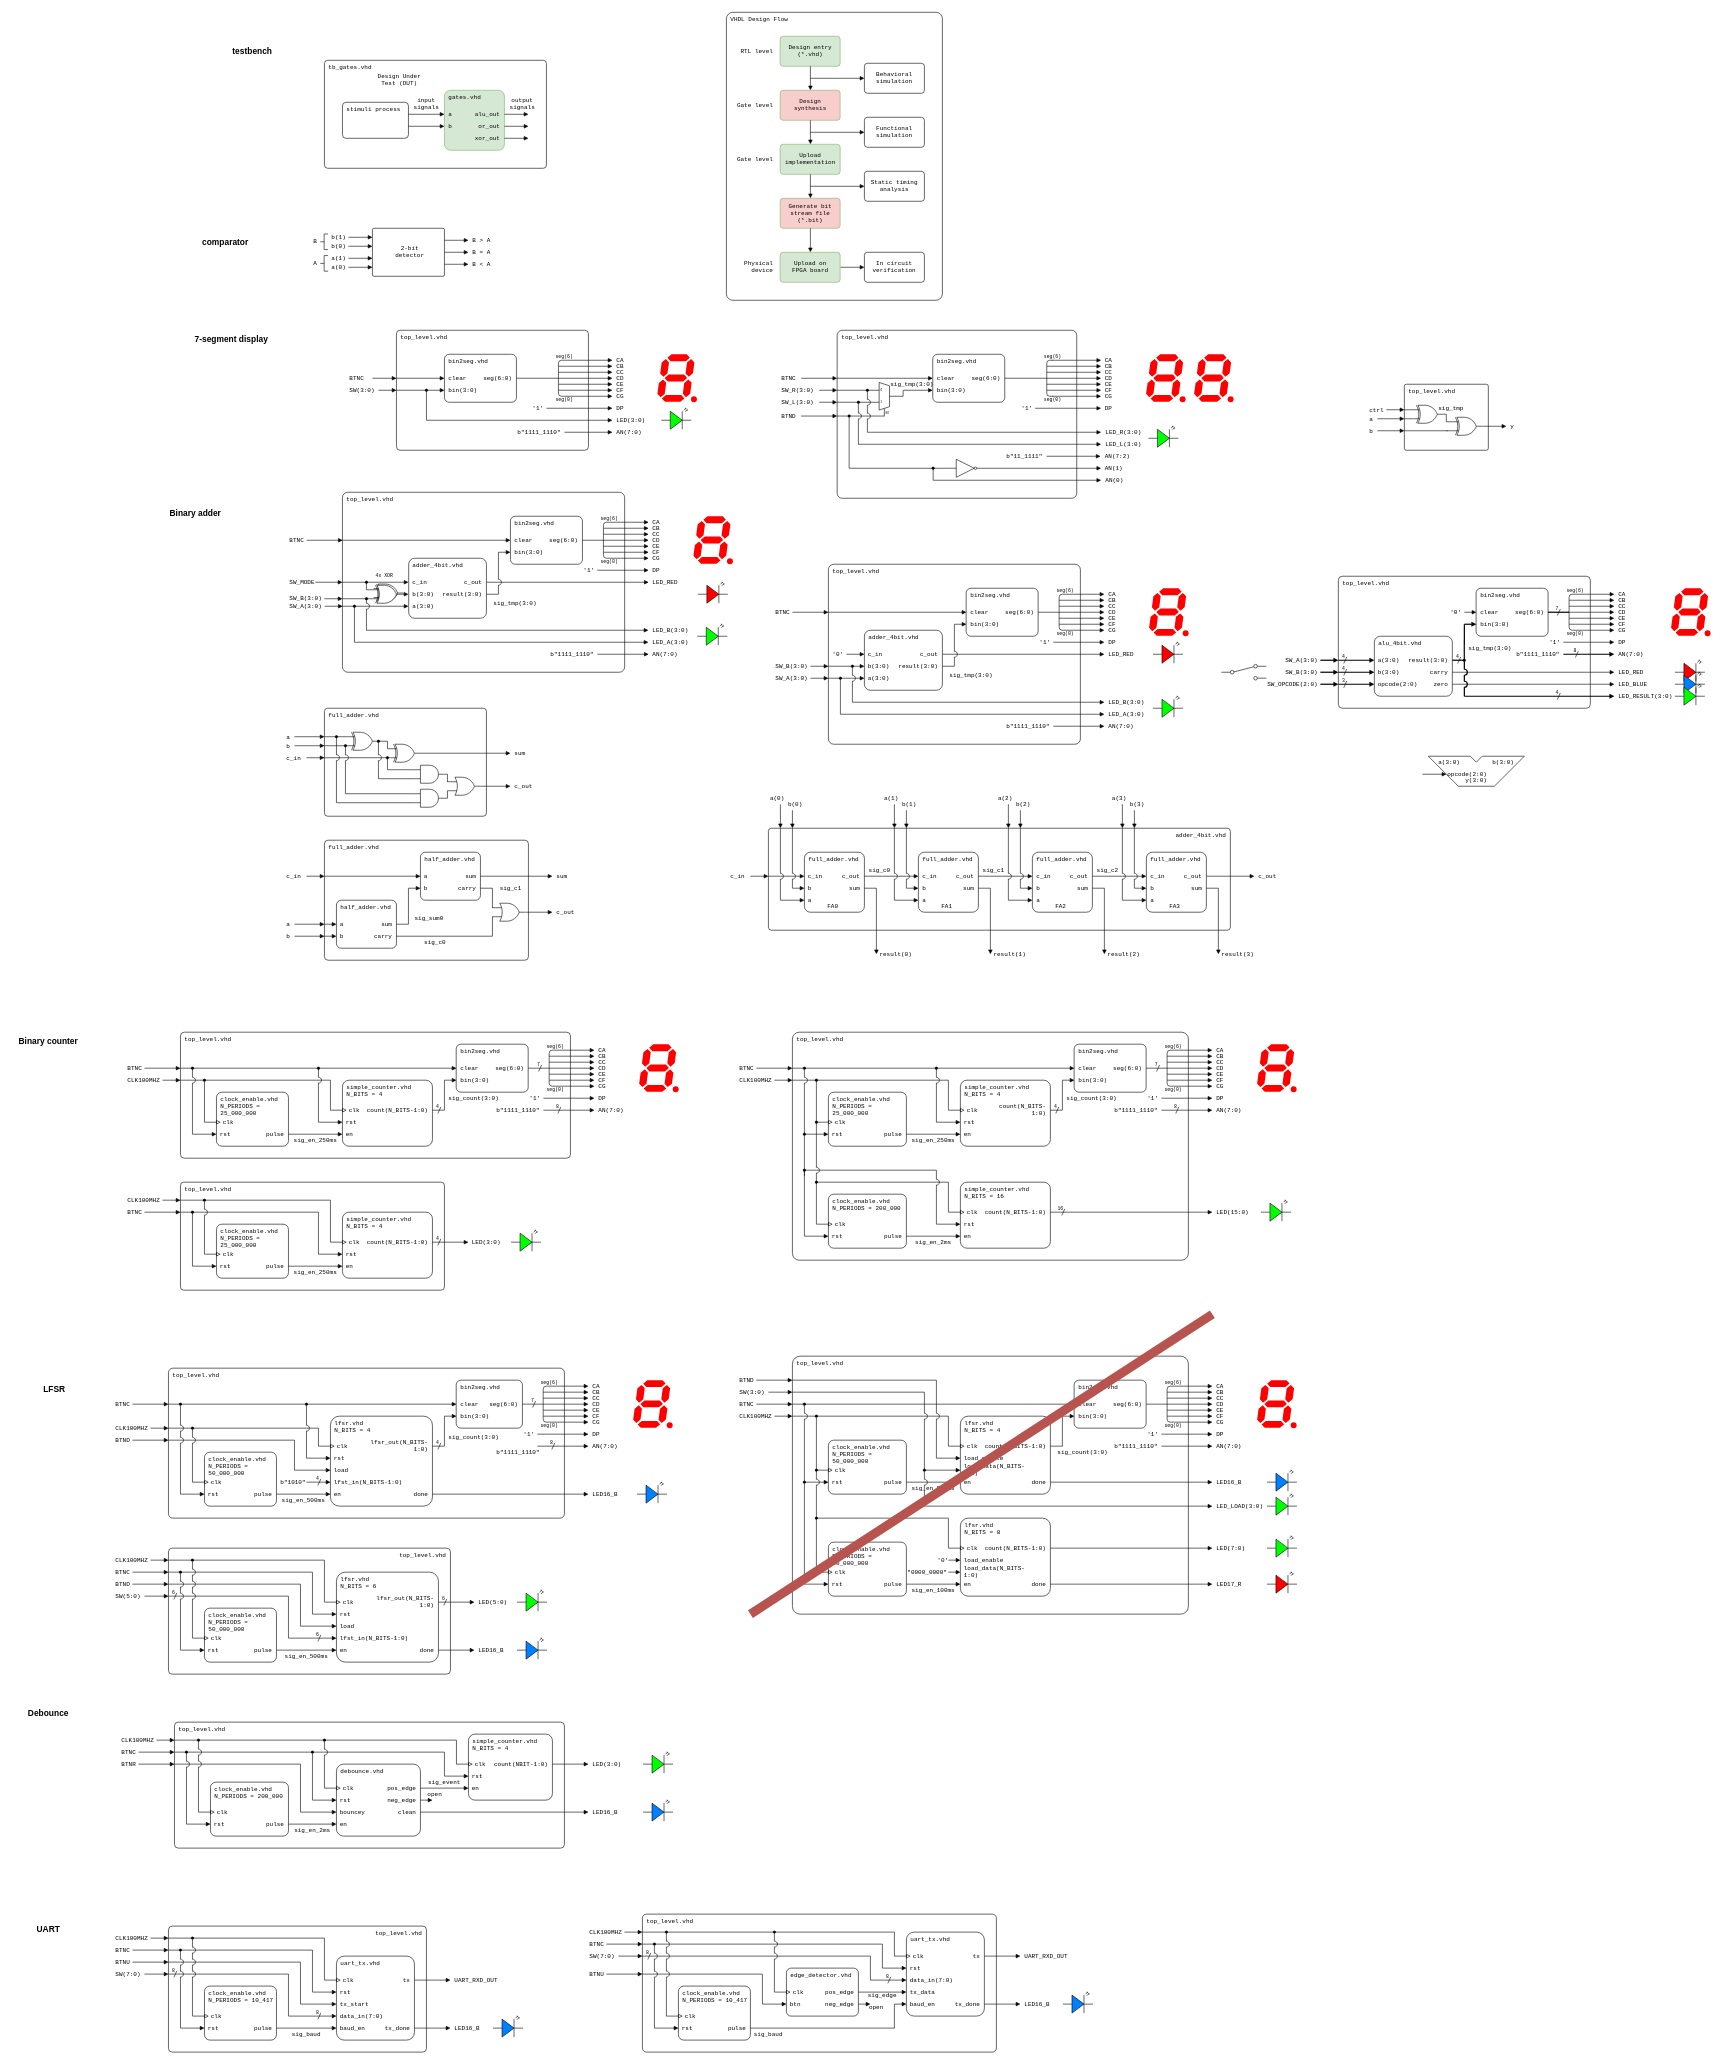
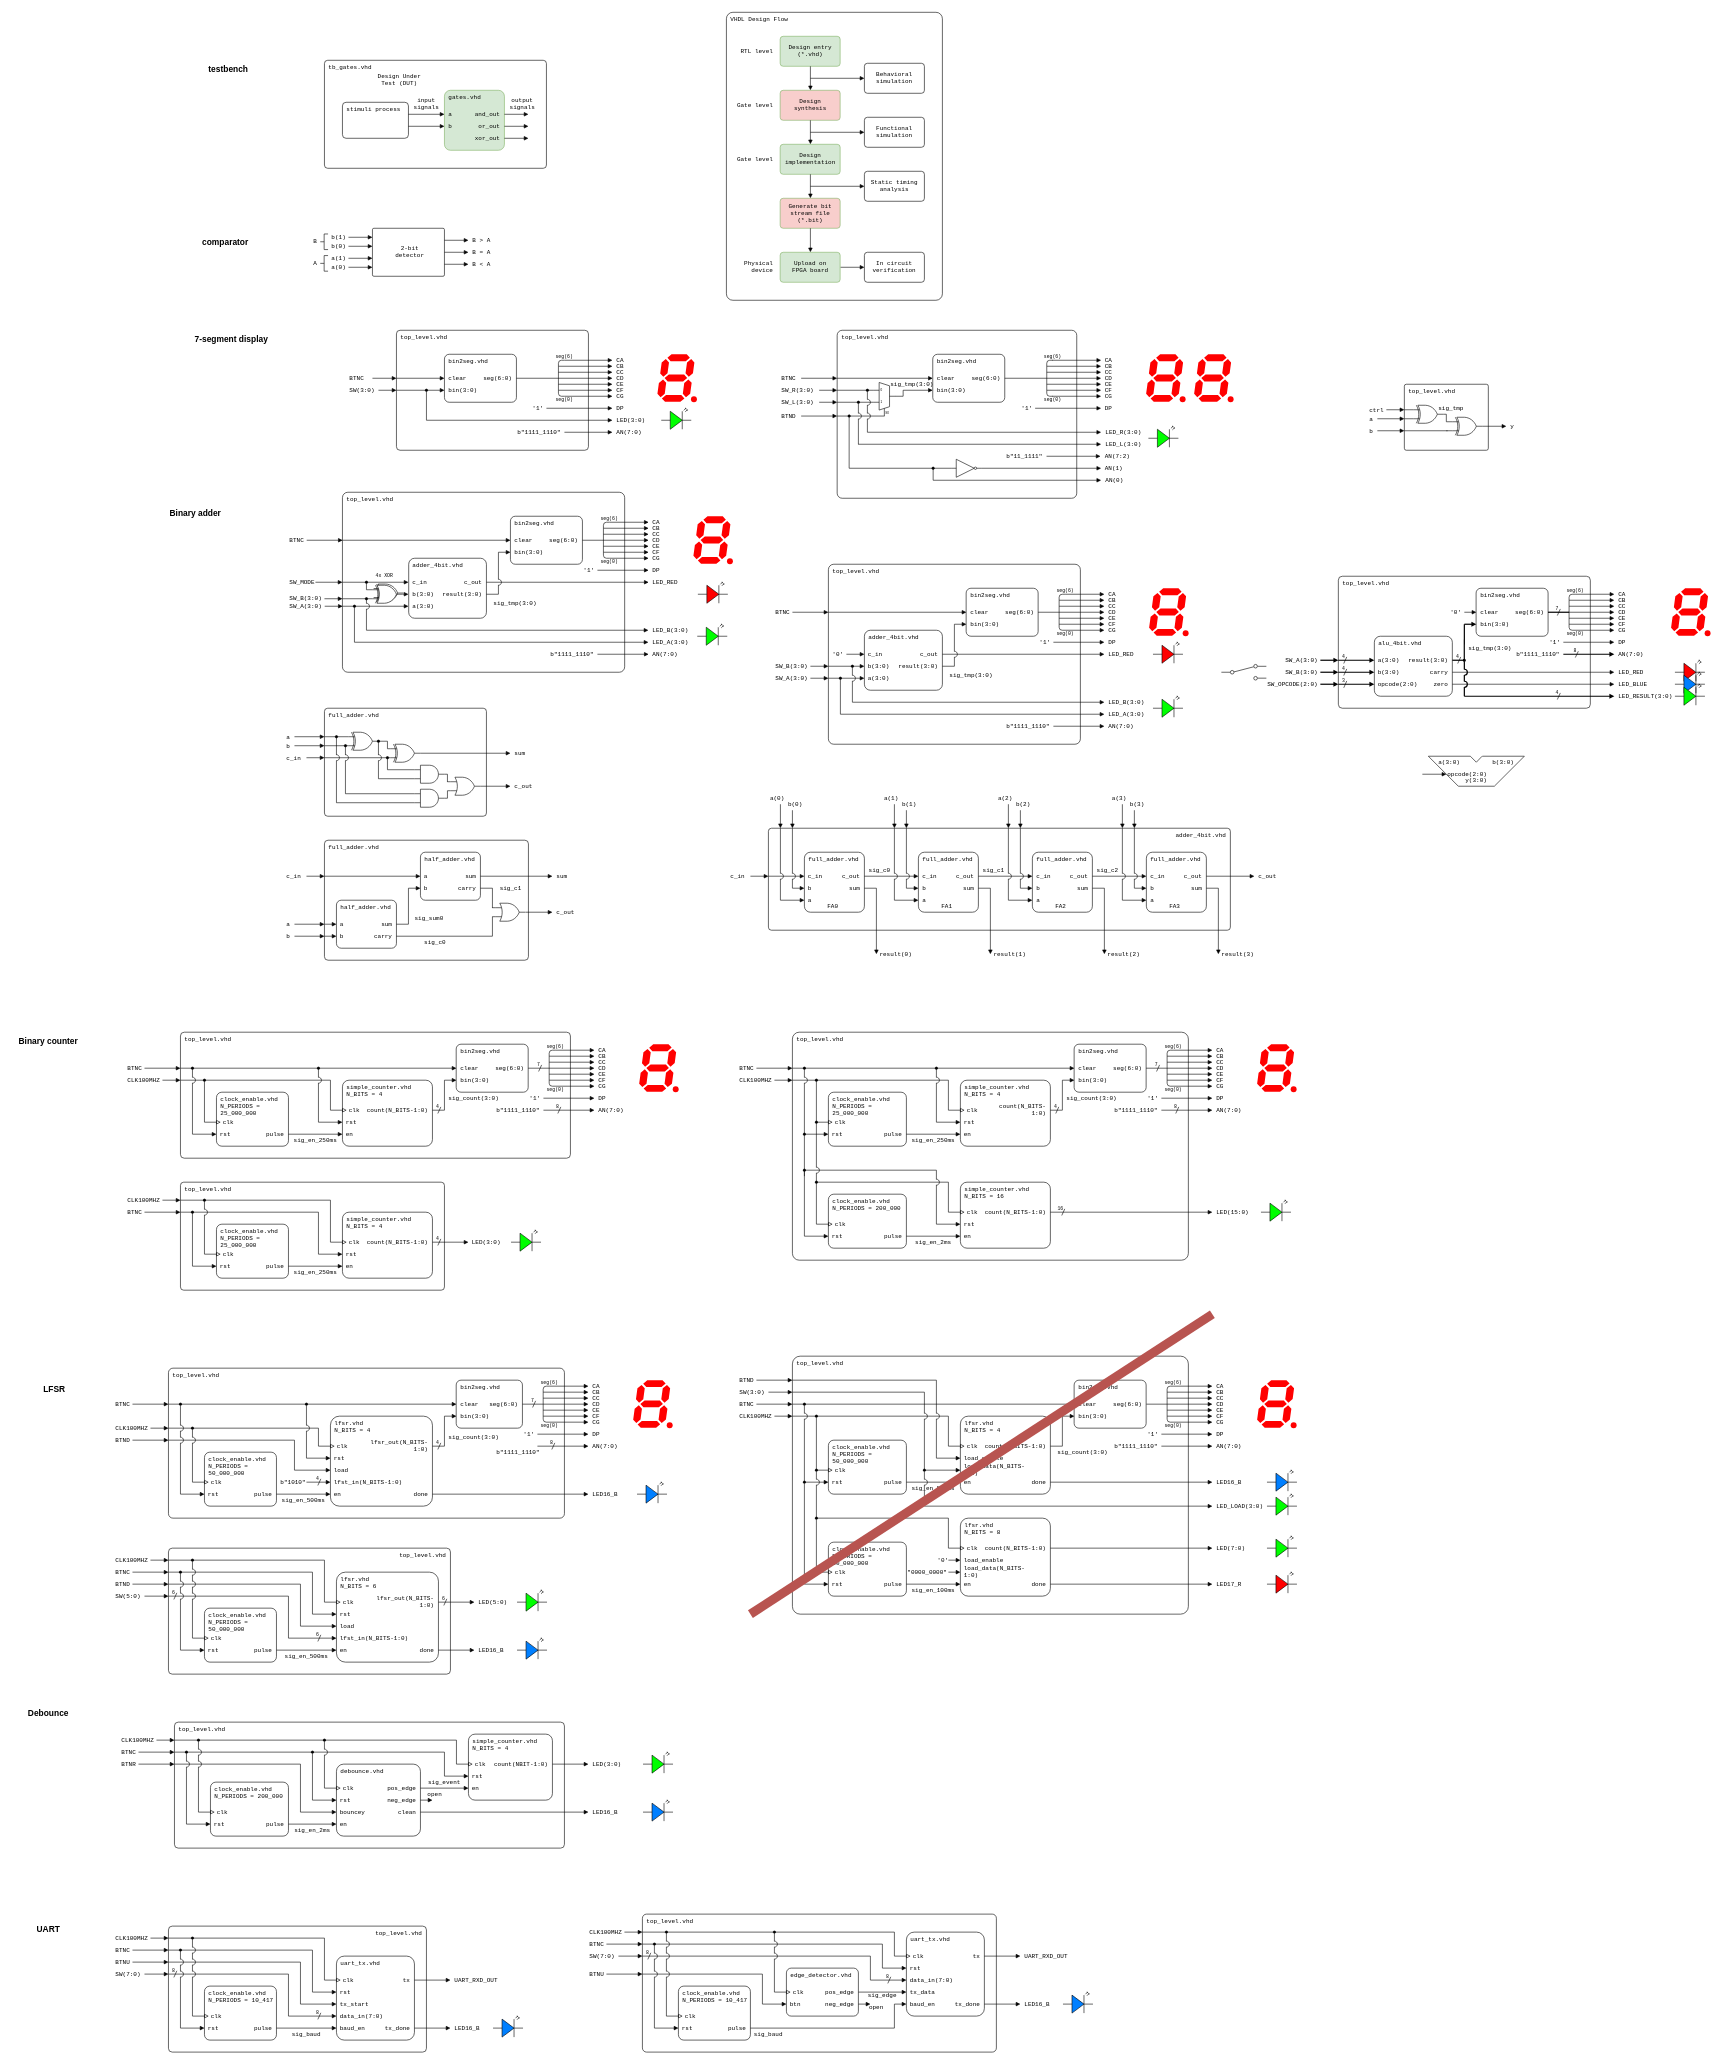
(252, 51) -> (228, 69)
(489, 114) -> (488, 114)
(810, 159) -> (810, 159)
